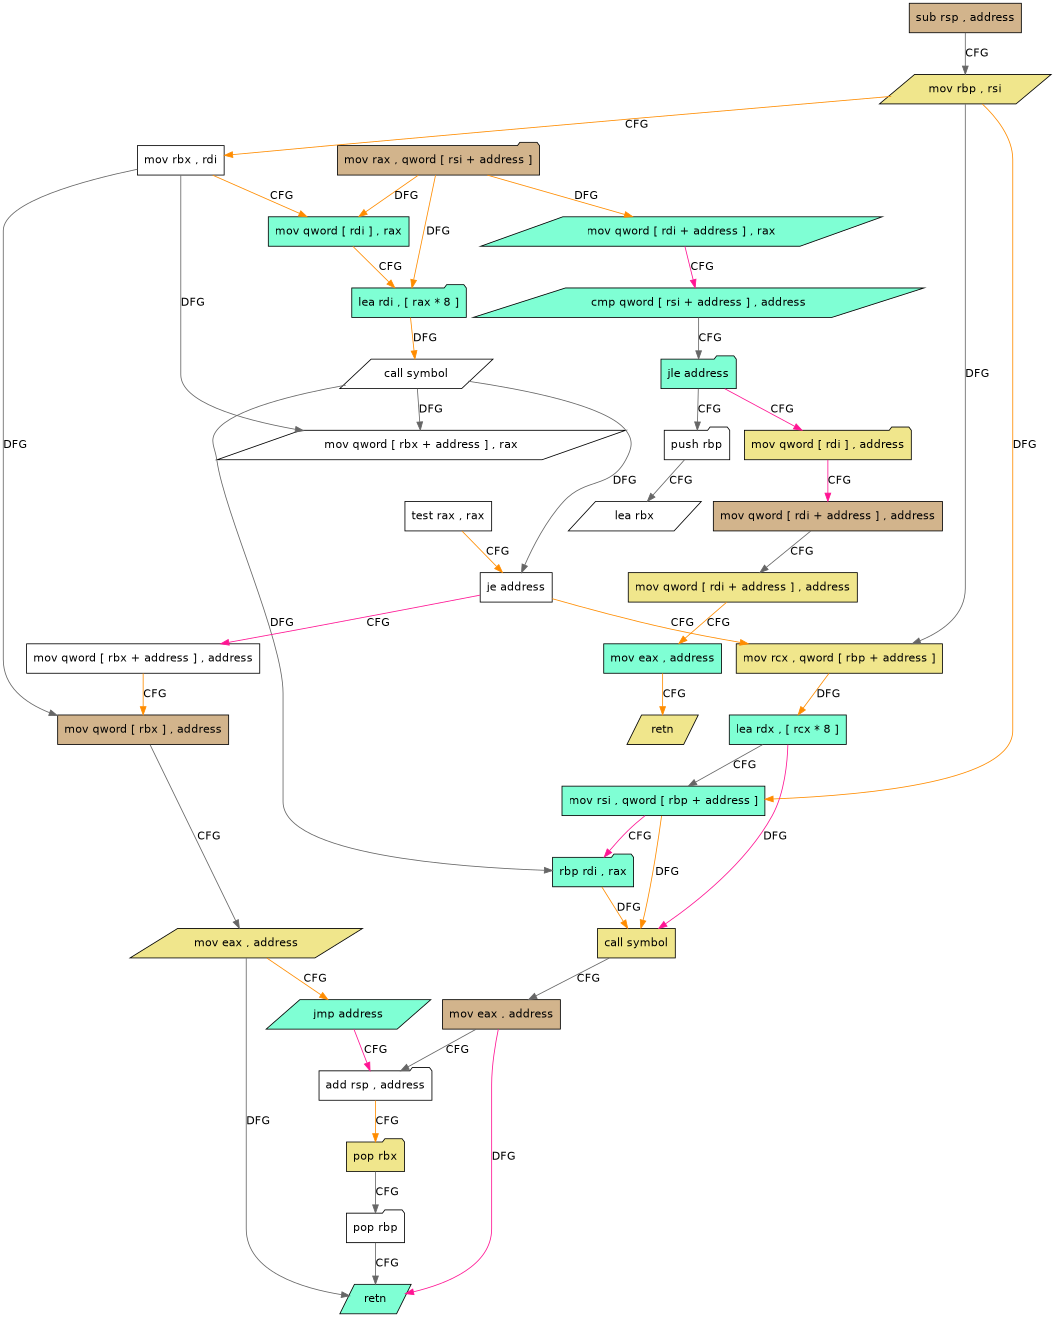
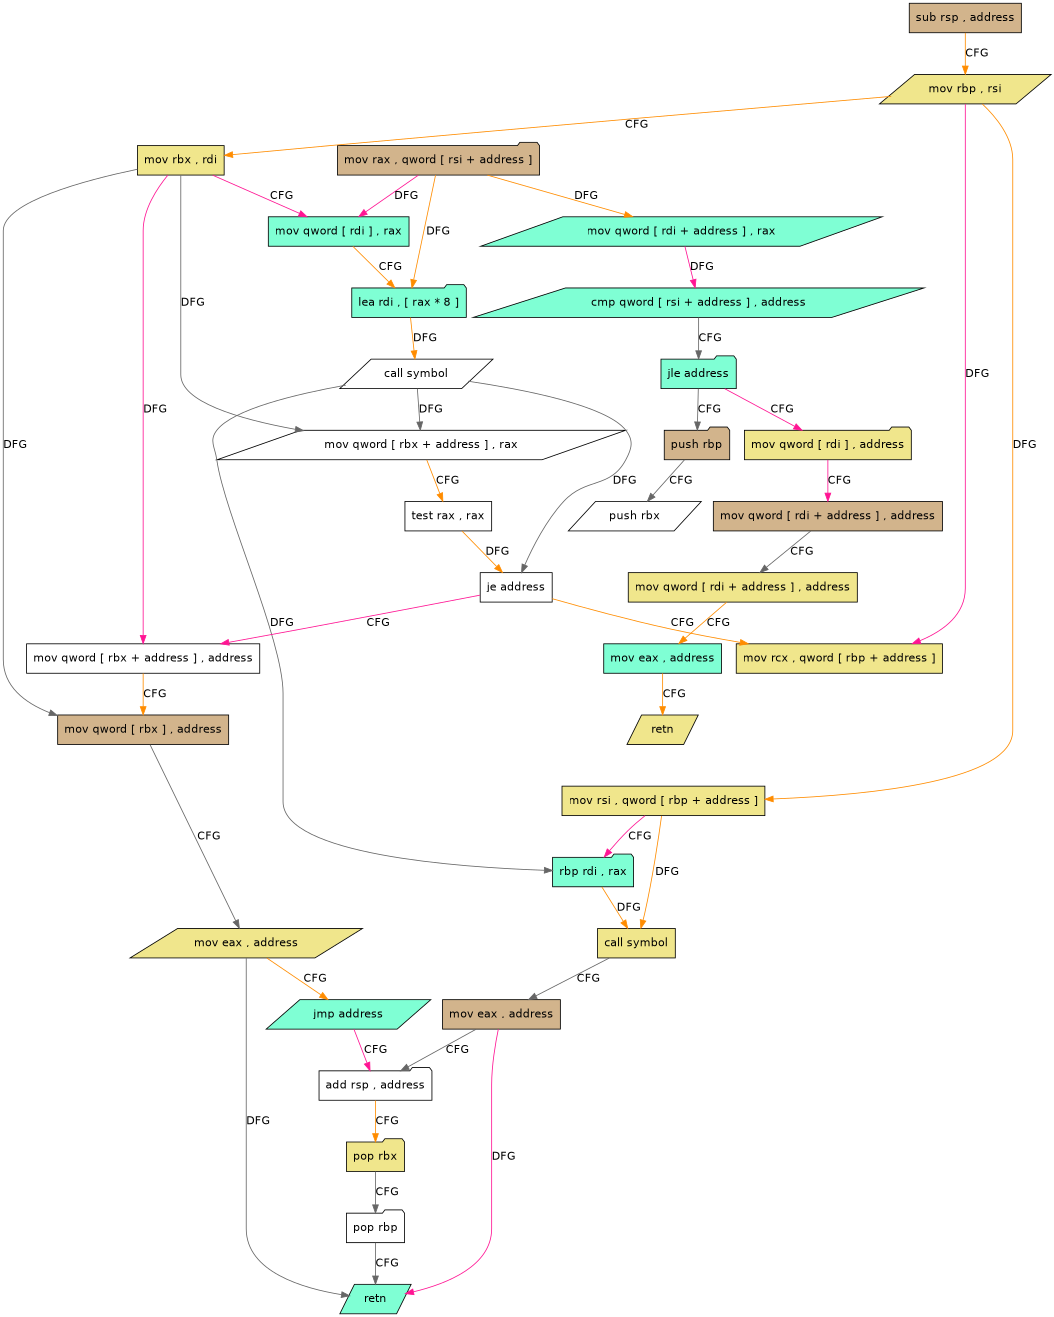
(965, 49) -> (965, 49)
(181, 160) -> (181, 160)
(256, 194) -> (256, 194)
(392, 194) -> (392, 194)
(702, 267) -> (702, 267)
(965, 383) -> (965, 383)
none -> (143, 402)
(697, 445) -> (697, 445)
none -> (433, 477)
(635, 516) -> (635, 516)
(498, 552) -> (498, 552)
(788, 730) -> none
(663, 801) -> (663, 801)
